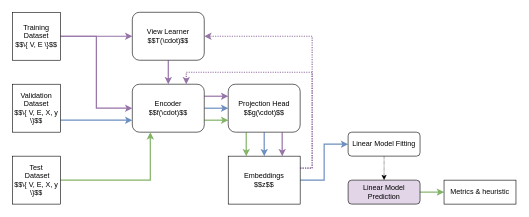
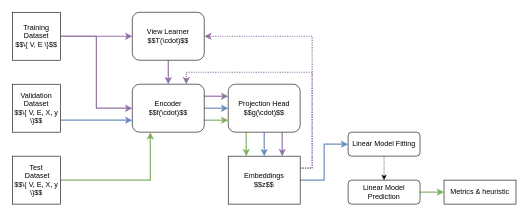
(384, 192) -> (384, 192)
